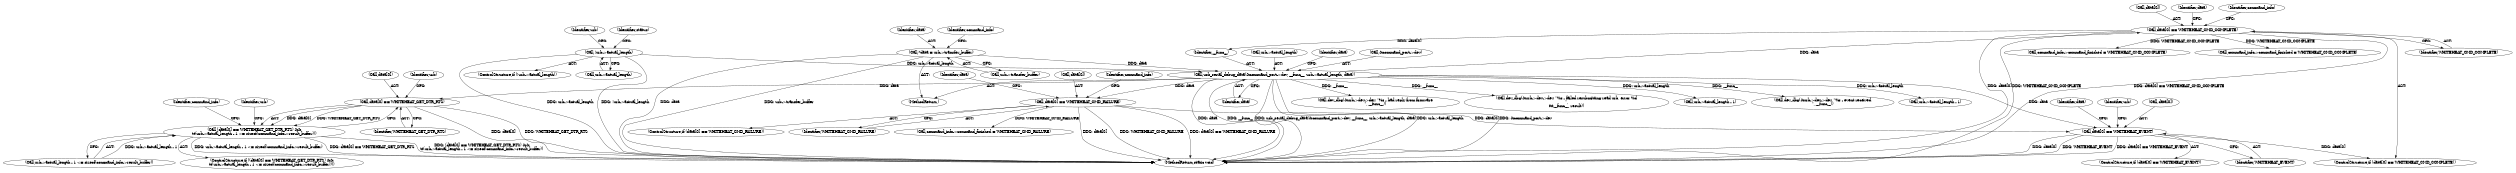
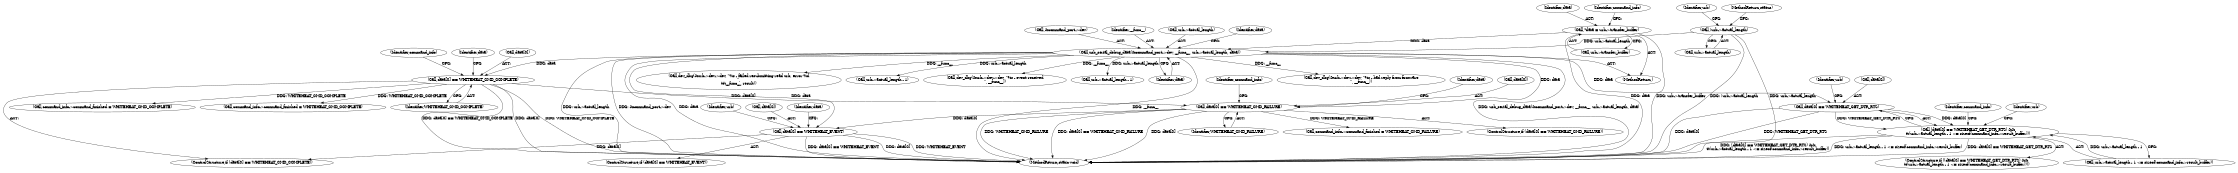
(633, 30) -> (1752, 8)
(1681, 34) -> (848, 101)
(517, 75) -> none
(410, 132) -> none
(2265, 163) -> none
